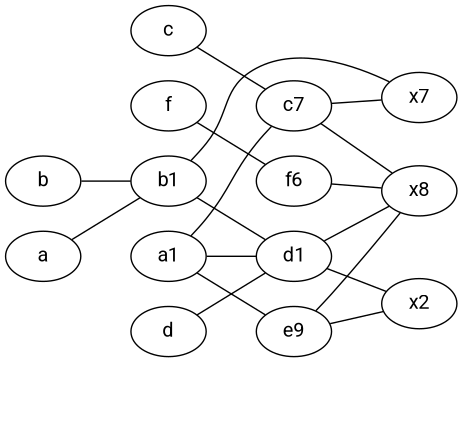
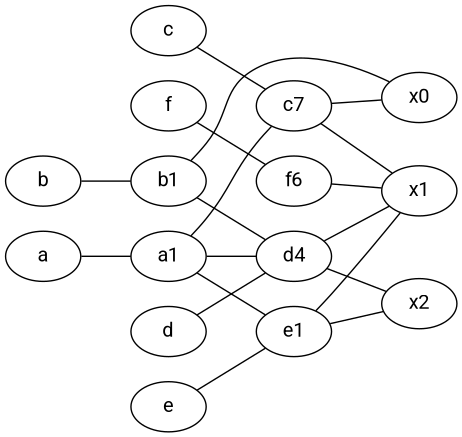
(419, 98) -> (419, 98)
(419, 191) -> (419, 191)
(106, 219) -> (106, 256)
(294, 256) -> (294, 256)
(294, 332) -> (294, 332)
none -> (169, 407)
